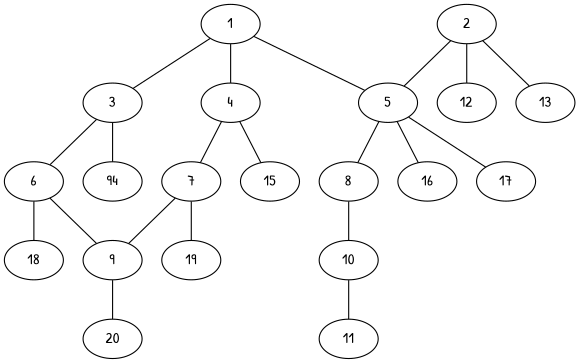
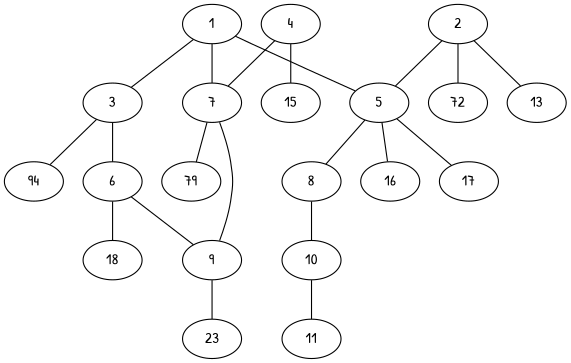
(231, 64) -> (212, 64)
(467, 103) -> (458, 103)
(191, 260) -> (191, 181)
(113, 339) -> (212, 339)
